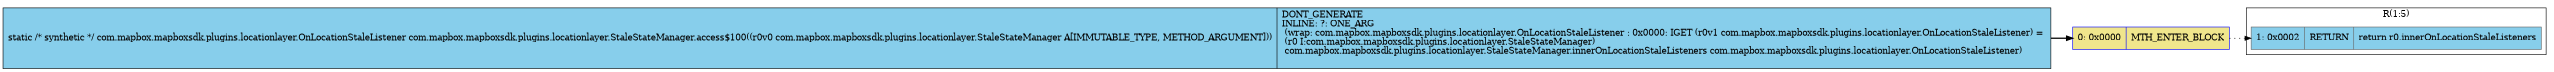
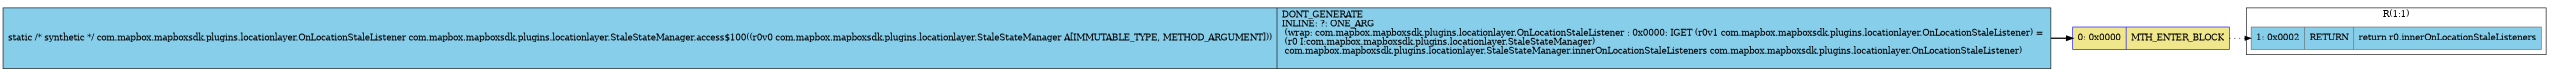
(2396, 15) -> (2396, 15)
